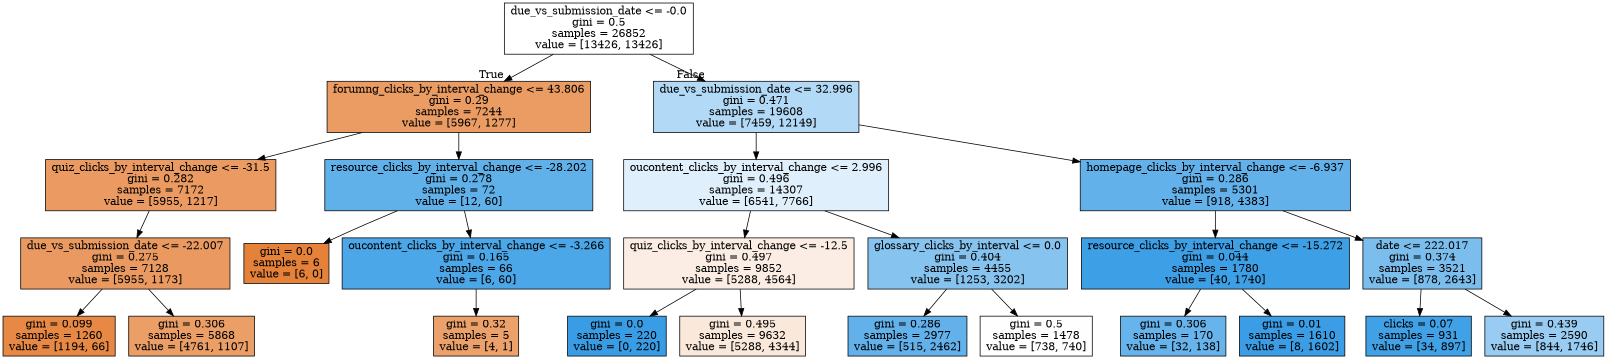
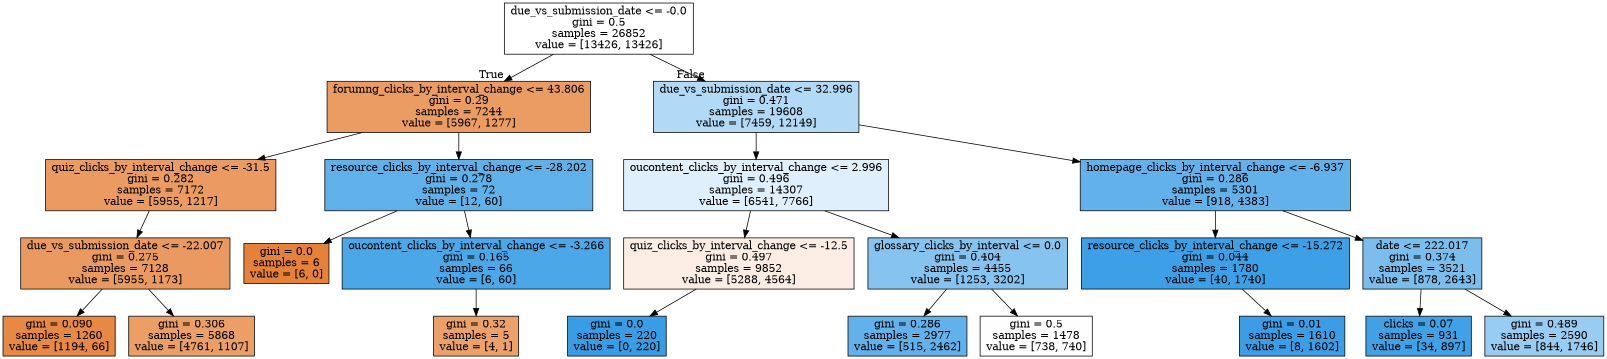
(59, 336) -> (59, 336)
(743, 336) -> none
(1173, 336) -> none
(1544, 336) -> (1544, 336)
